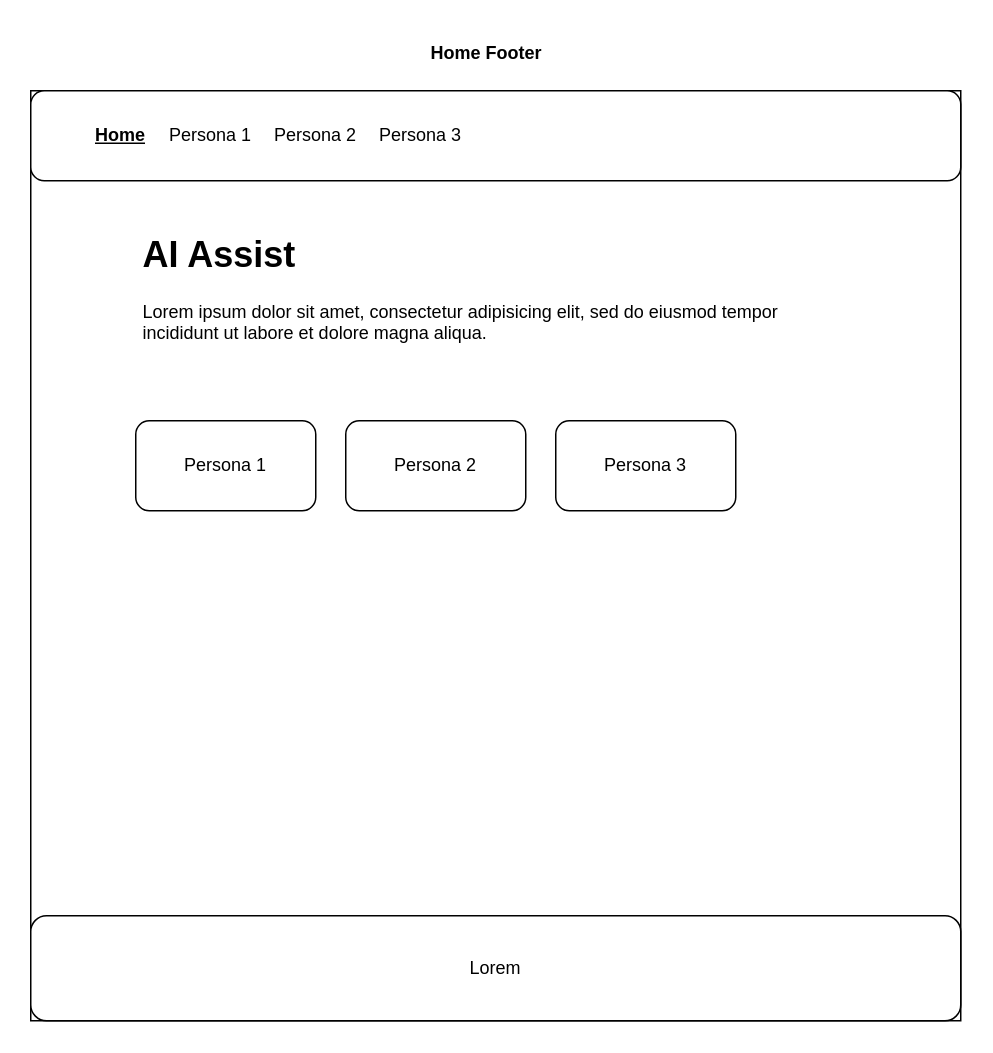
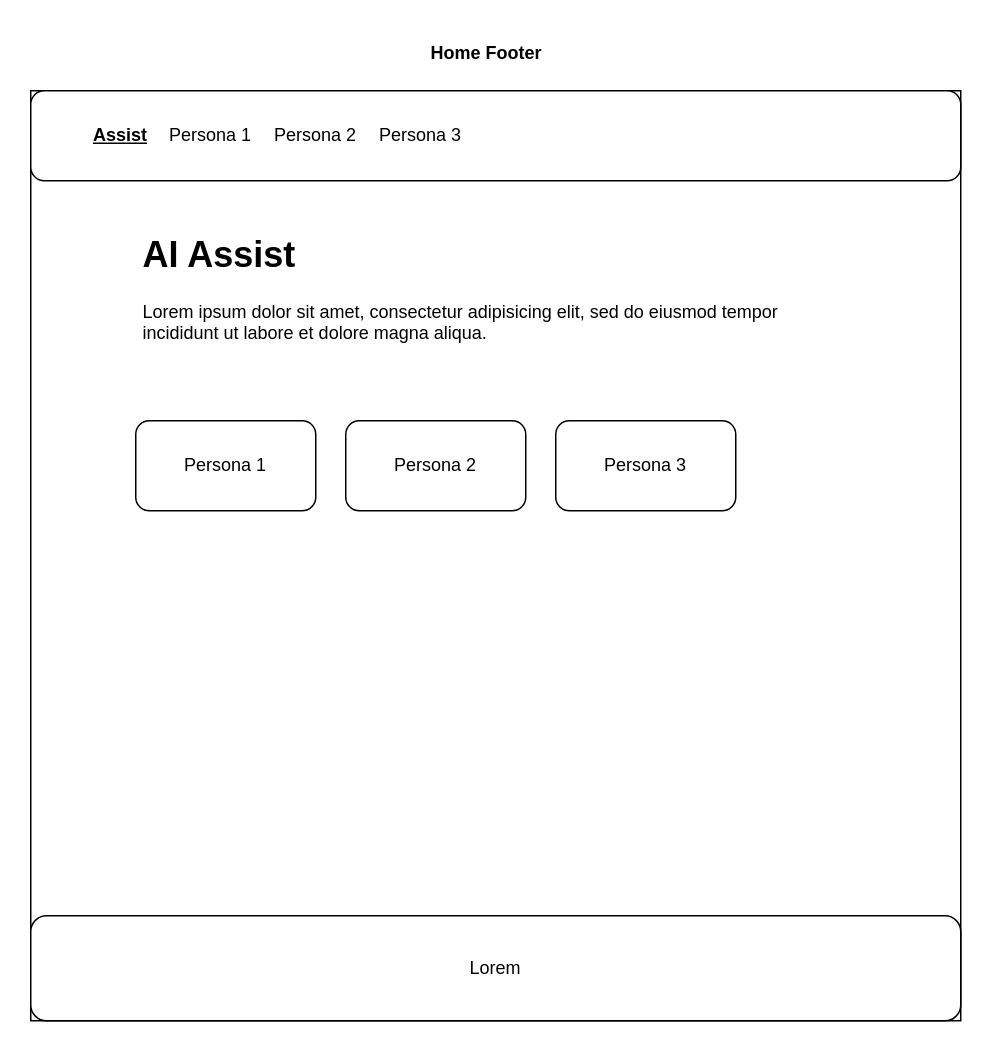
(121, 136) -> (121, 136)
